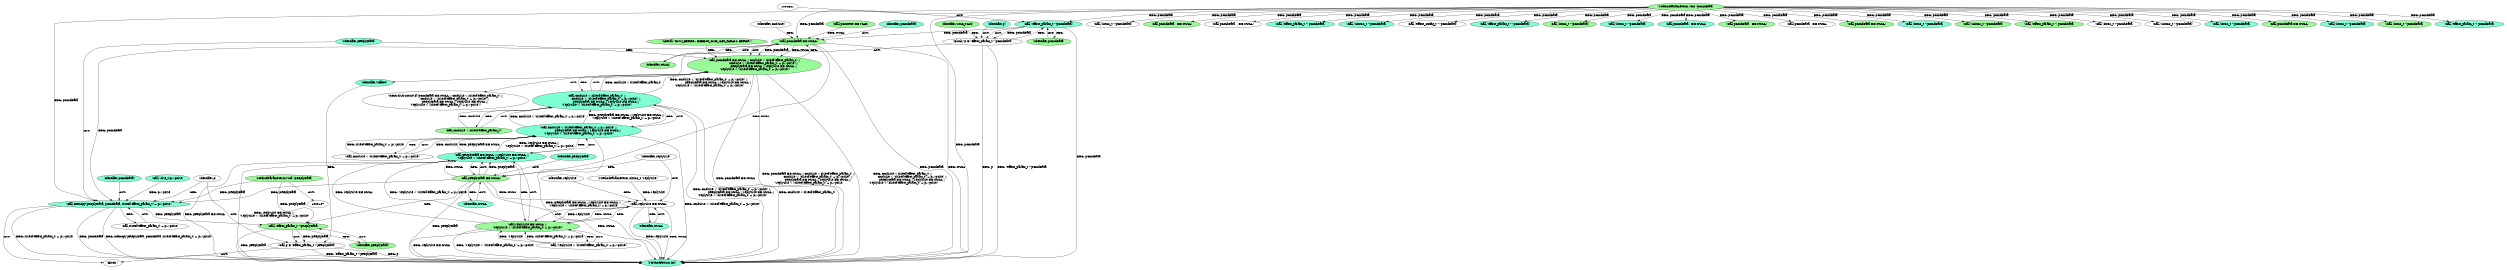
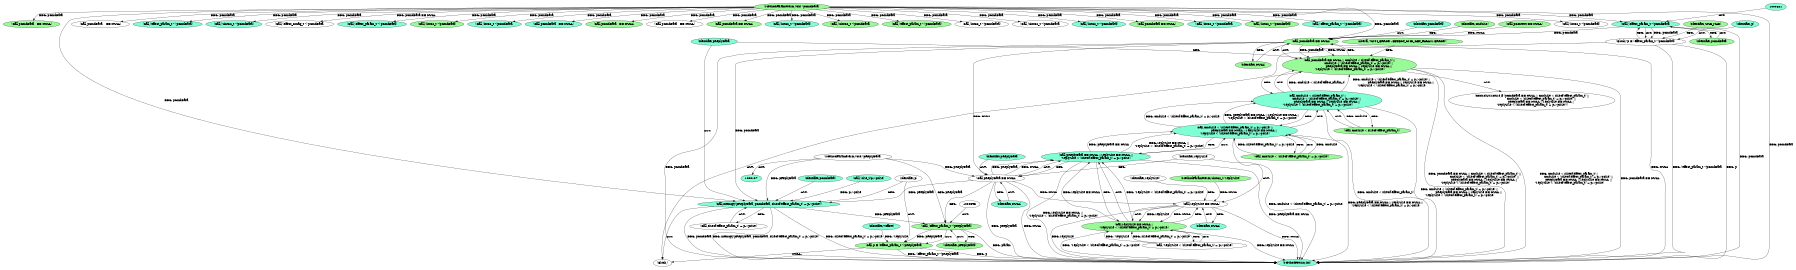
(788, 7) -> (1776, 7)
(1546, 16) -> (416, 16)
(771, 24) -> (1475, 24)
(850, 24) -> (1524, 24)
(680, 73) -> (1112, 97)
(383, 157) -> (1292, 157)
none -> (930, 163)
(332, 167) -> (896, 237)
(284, 178) -> (853, 157)
(481, 178) -> (996, 178)
(628, 178) -> (1210, 178)
(654, 193) -> (1229, 193)
(293, 204) -> (950, 193)
(318, 204) -> (751, 178)
none -> (970, 204)
(253, 246) -> (1002, 246)
(307, 246) -> (894, 246)
(225, 254) -> (797, 254)
